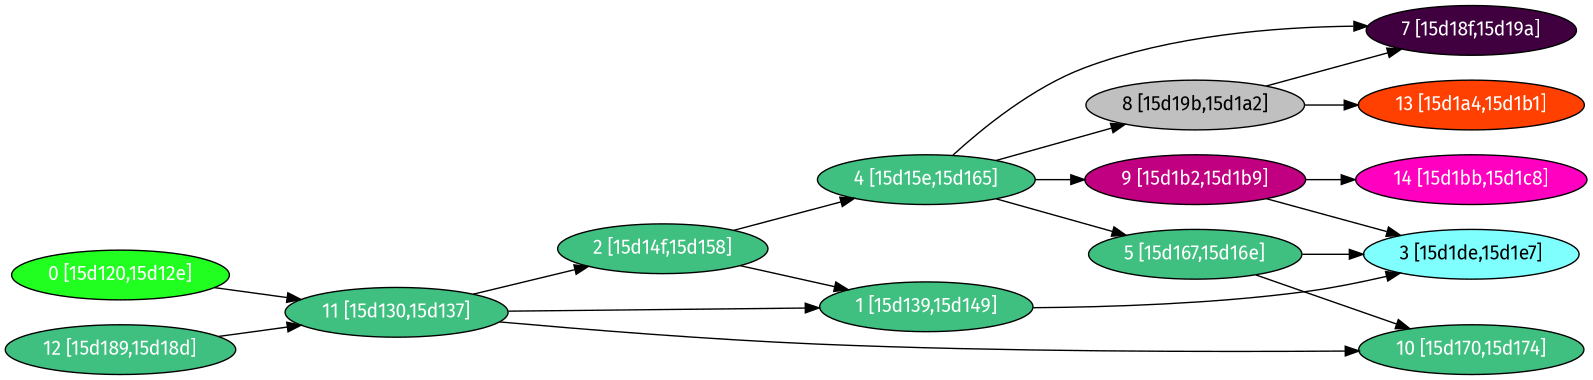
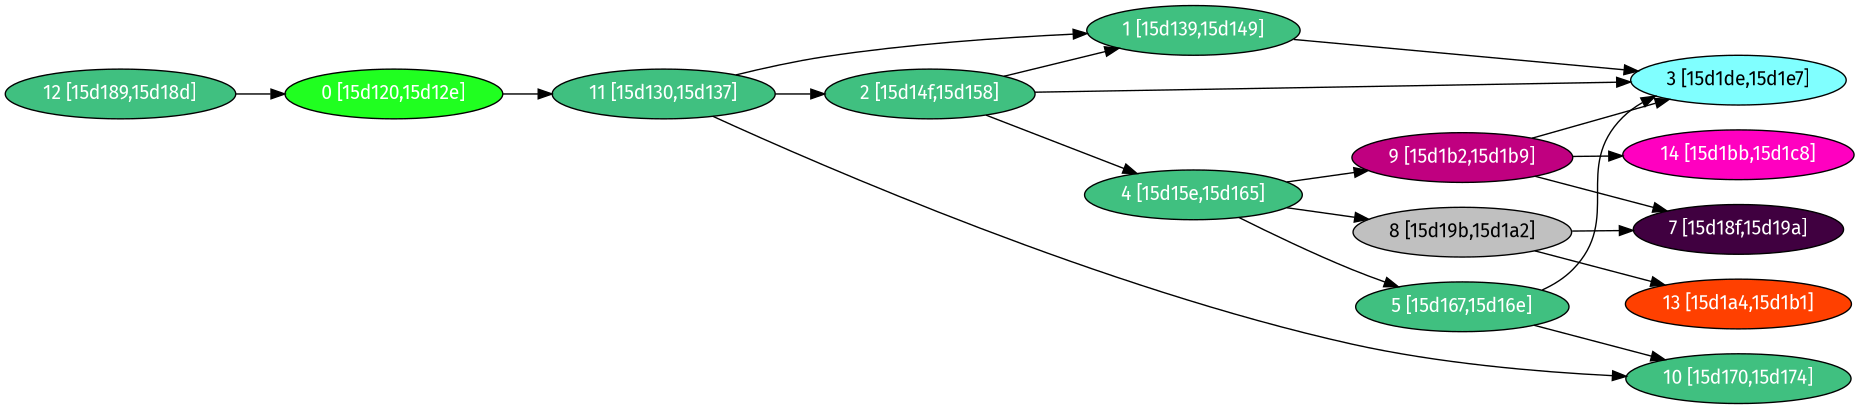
(1139, 51) -> (1588, 190)
none -> (1326, 87)
(253, 332) -> (253, 94)
